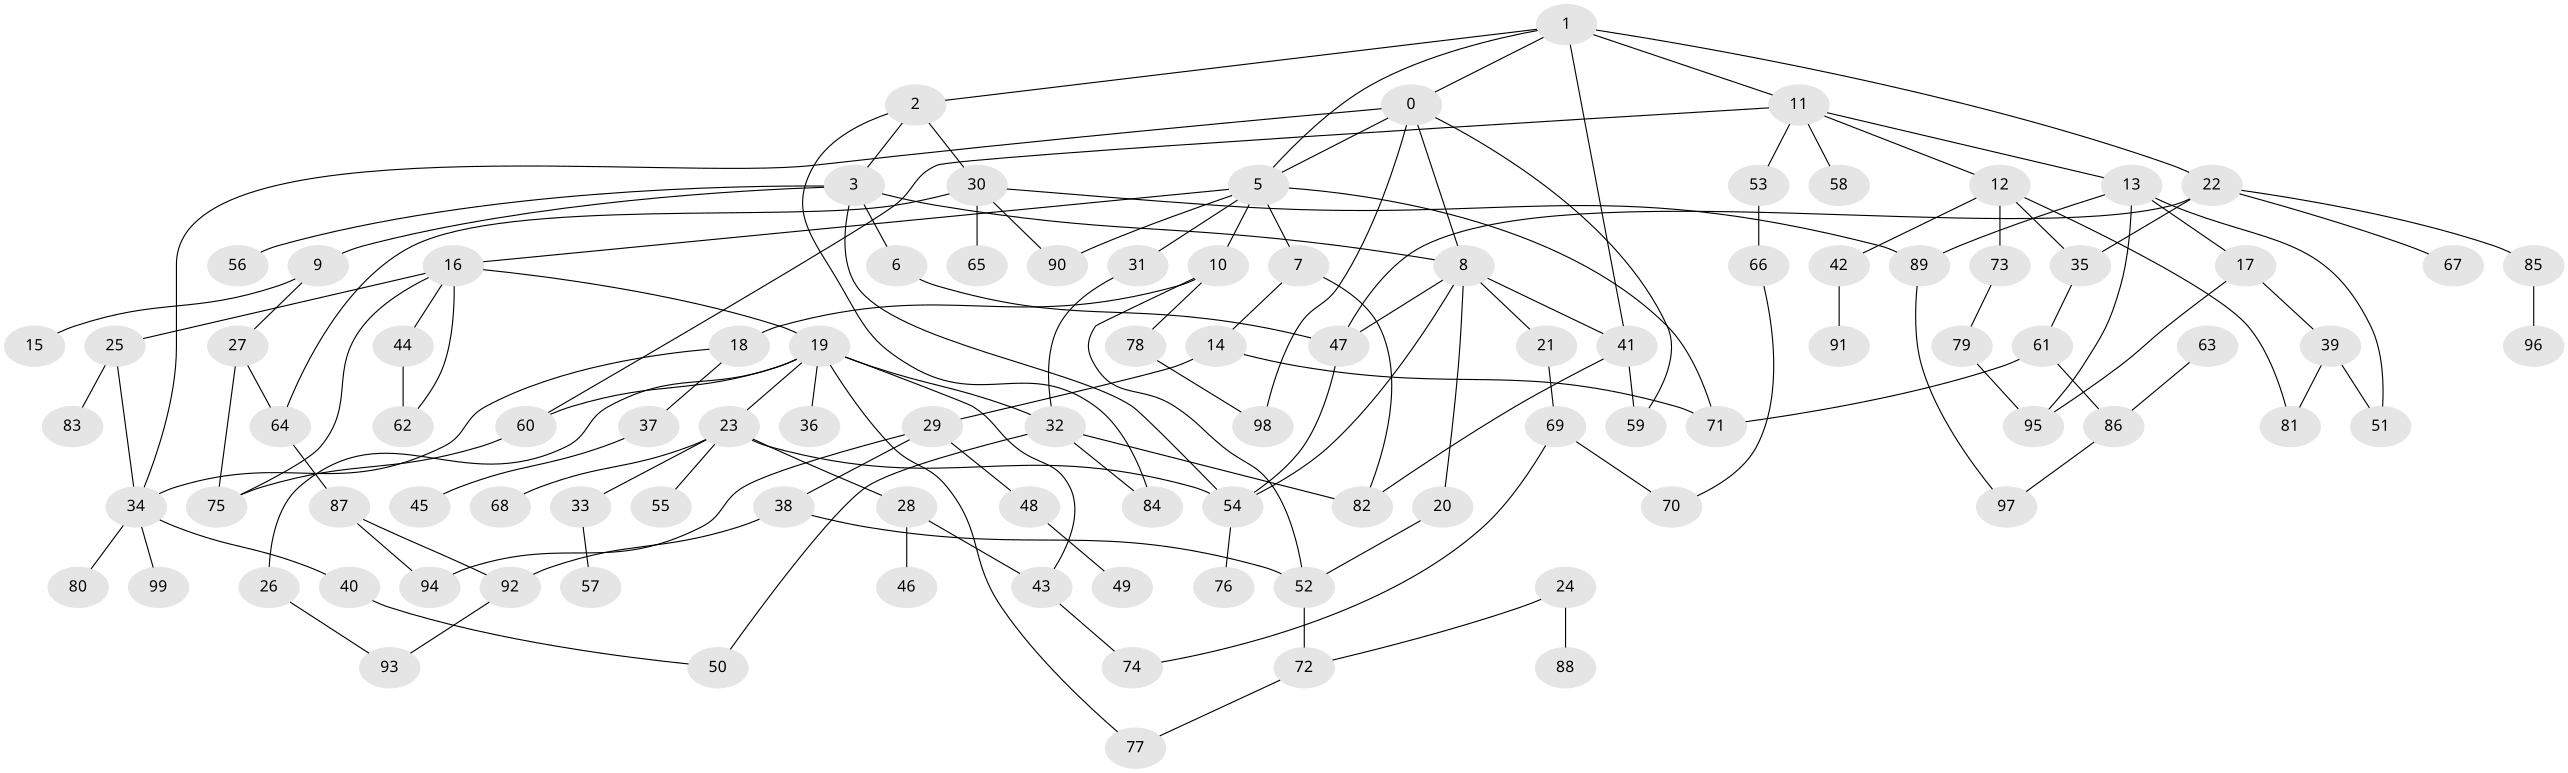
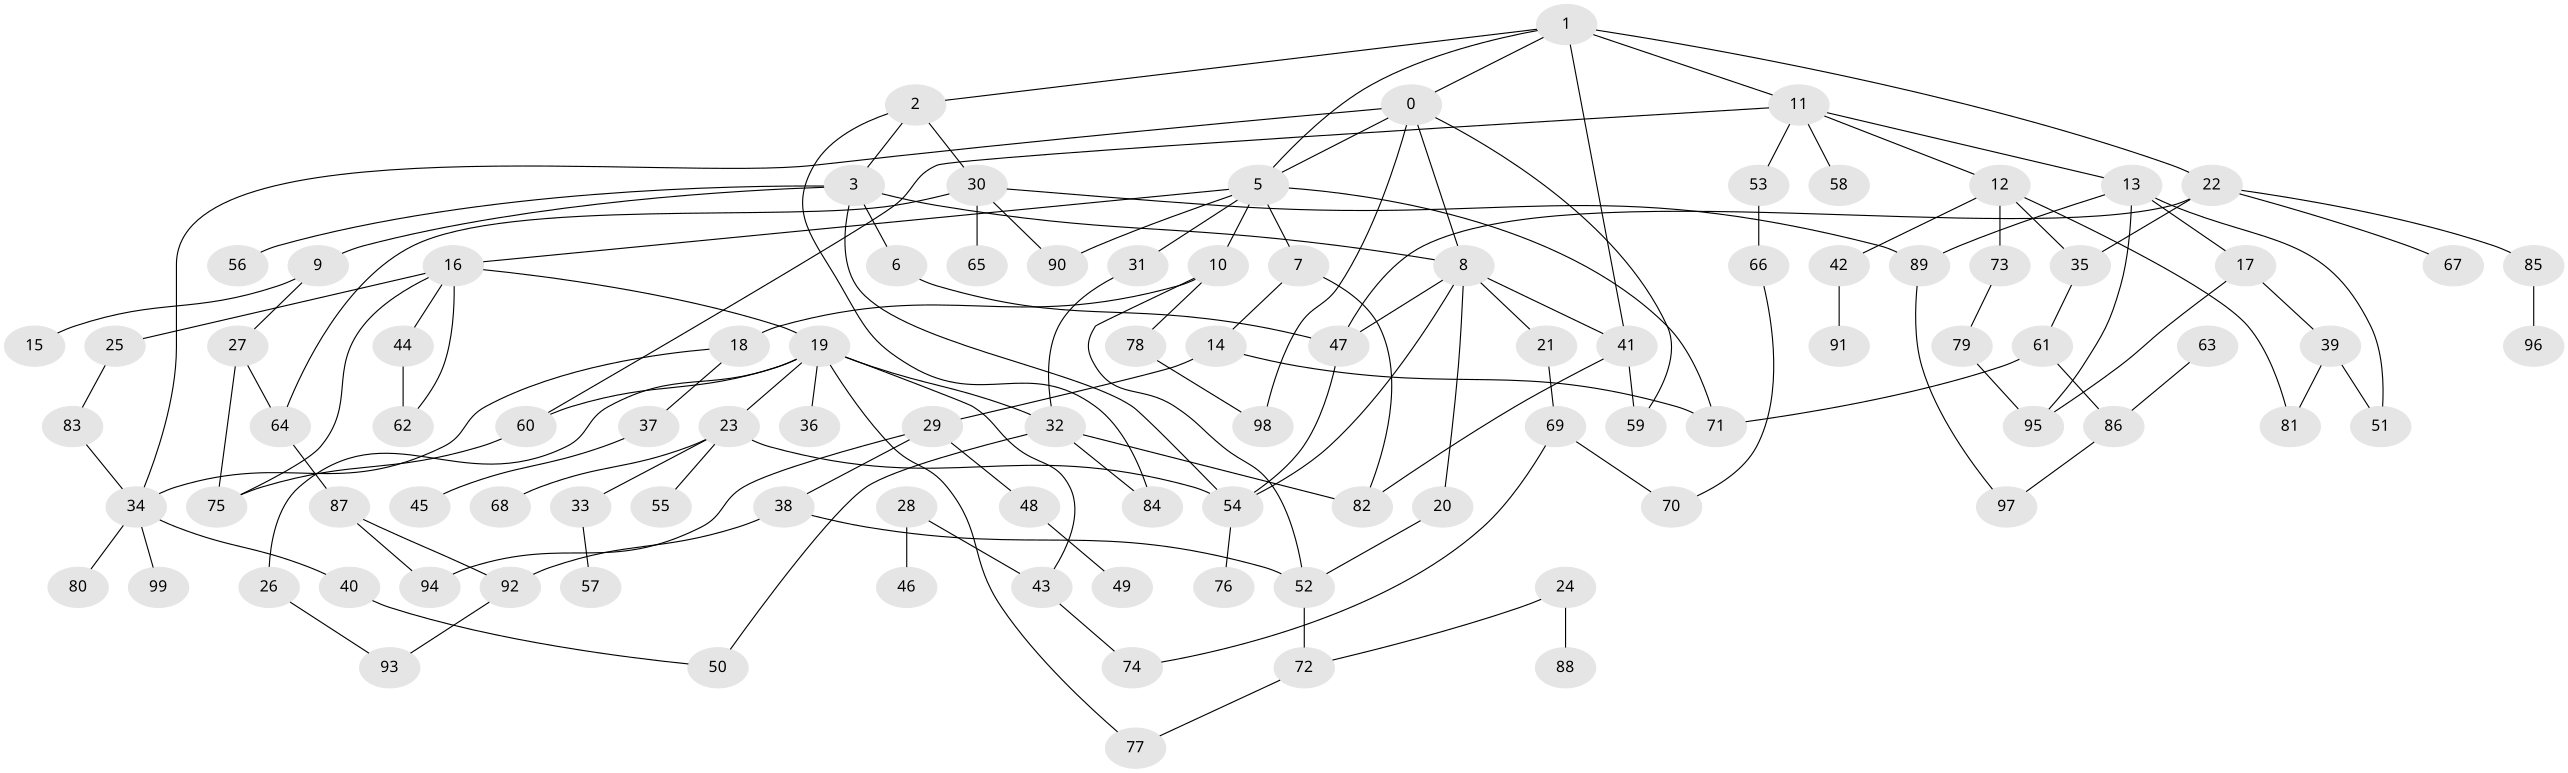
(126, 427) -> (104, 467)
(817, 468) -> none
